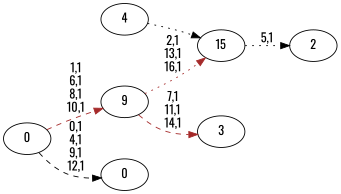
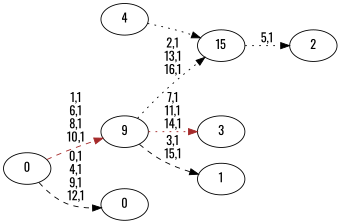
(172, 80) -> (166, 89)
(162, 130) -> (168, 132)
none -> (221, 179)
